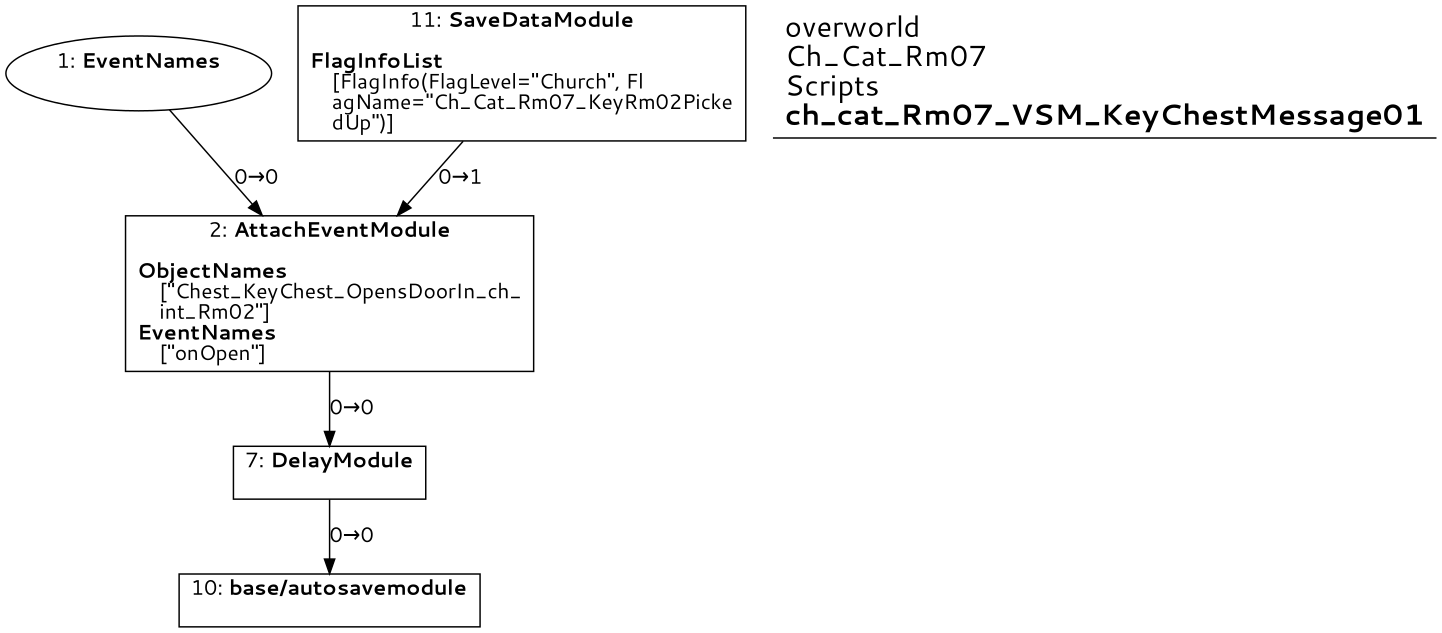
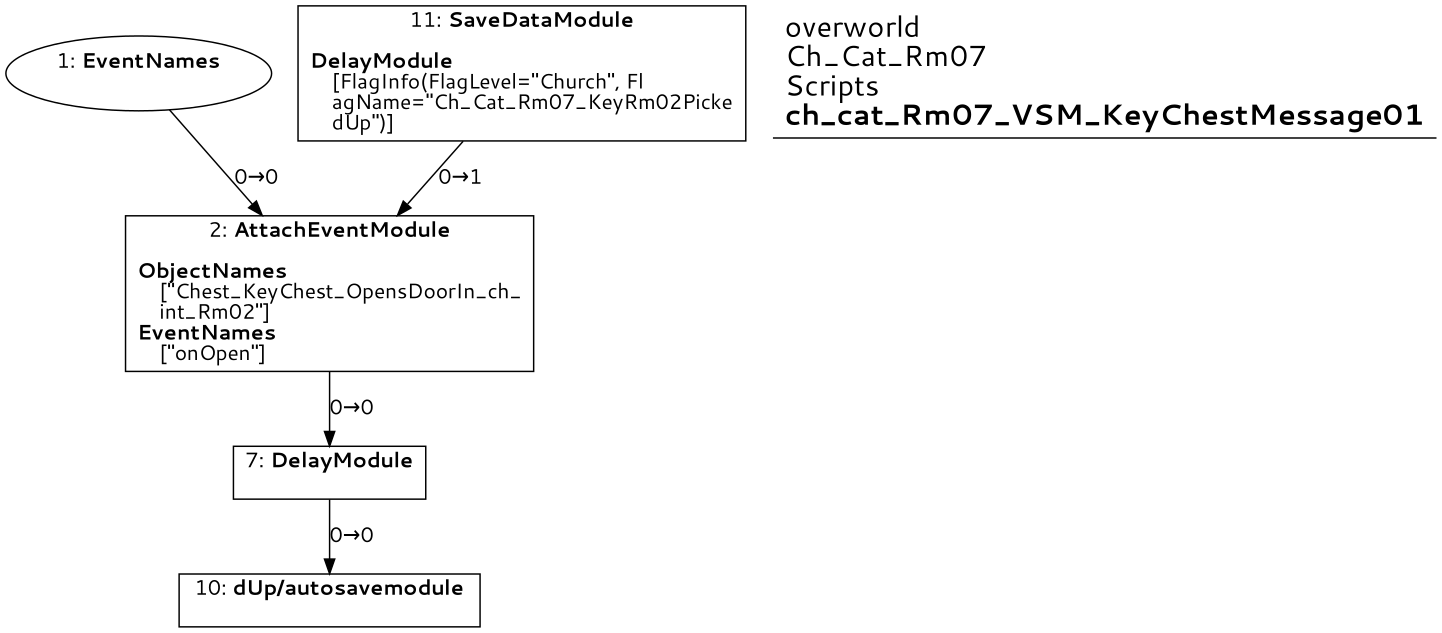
(377, 62) -> (382, 62)
(349, 589) -> (349, 589)
